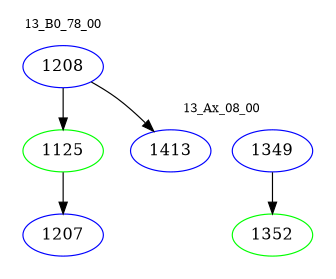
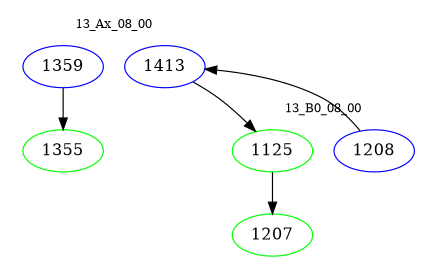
(63, 25) -> (323, 109)
(63, 103) -> (231, 108)
(272, 151) -> (63, 67)
(63, 235) -> (272, 235)
(272, 235) -> (63, 151)
